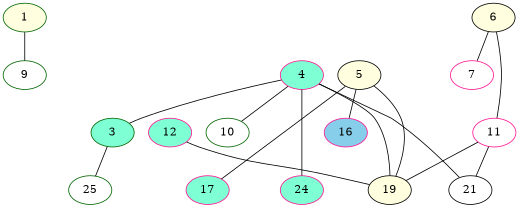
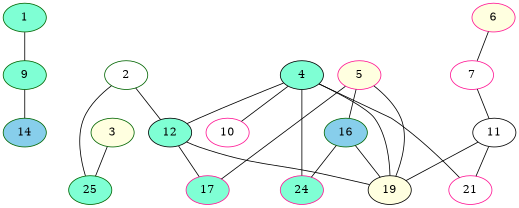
(25, 18) -> (25, 18)
(494, 18) -> (494, 18)
(25, 75) -> (25, 75)
none -> (126, 75)
(302, 75) -> (302, 75)
(359, 75) -> (359, 75)
(501, 75) -> (483, 104)
(205, 99) -> (235, 103)
none -> (25, 133)
(113, 133) -> (113, 133)
(170, 133) -> (170, 133)
(228, 133) -> (228, 133)
(346, 133) -> (346, 133)
(494, 133) -> (494, 133)
none -> (189, 161)
none -> (324, 161)
none -> (368, 161)
(90, 190) -> (90, 190)
(470, 190) -> (470, 190)
